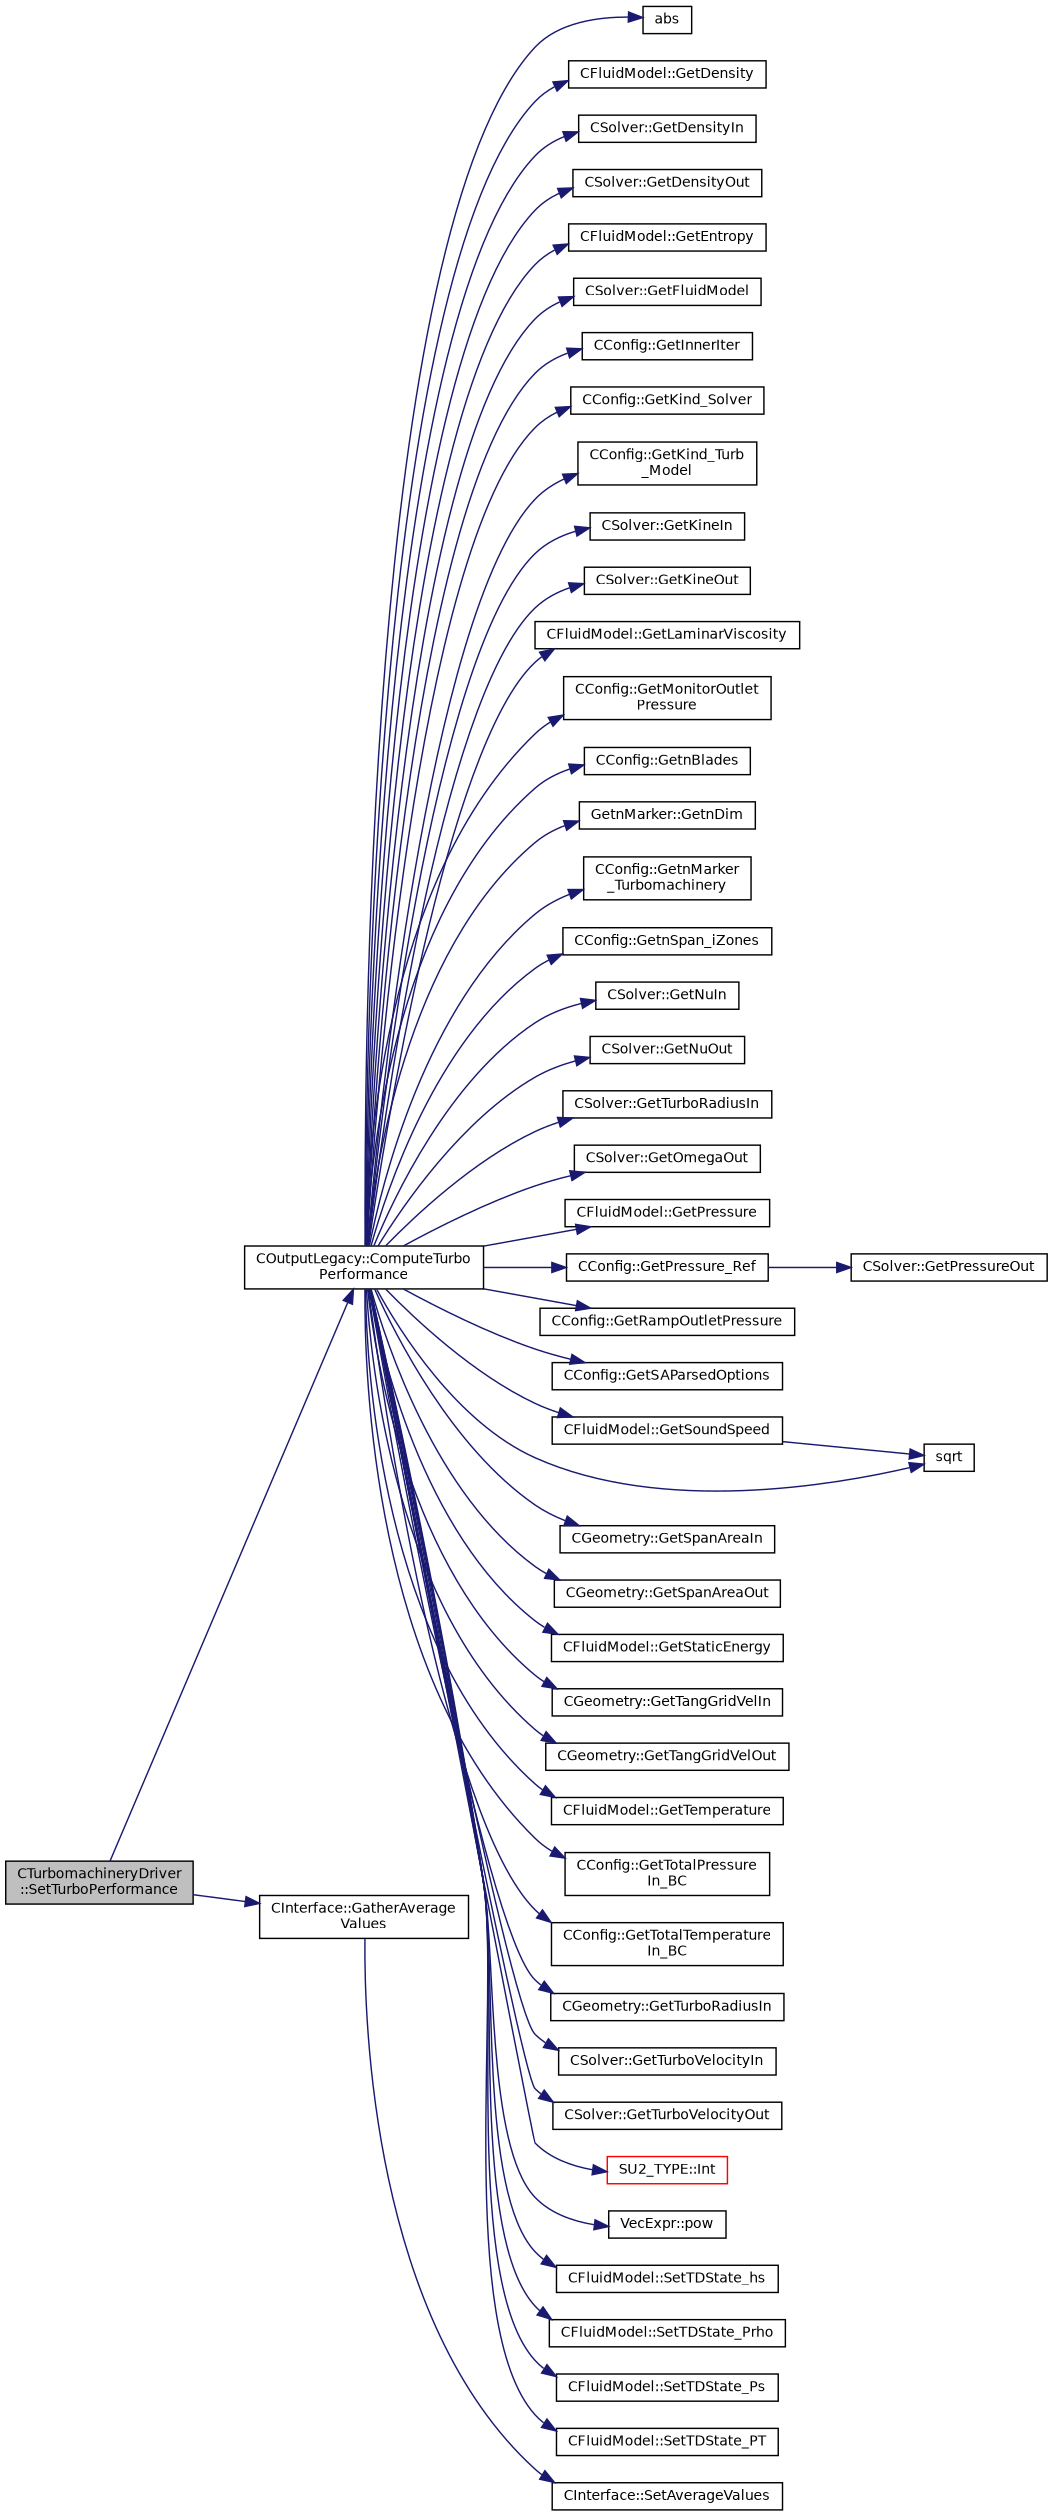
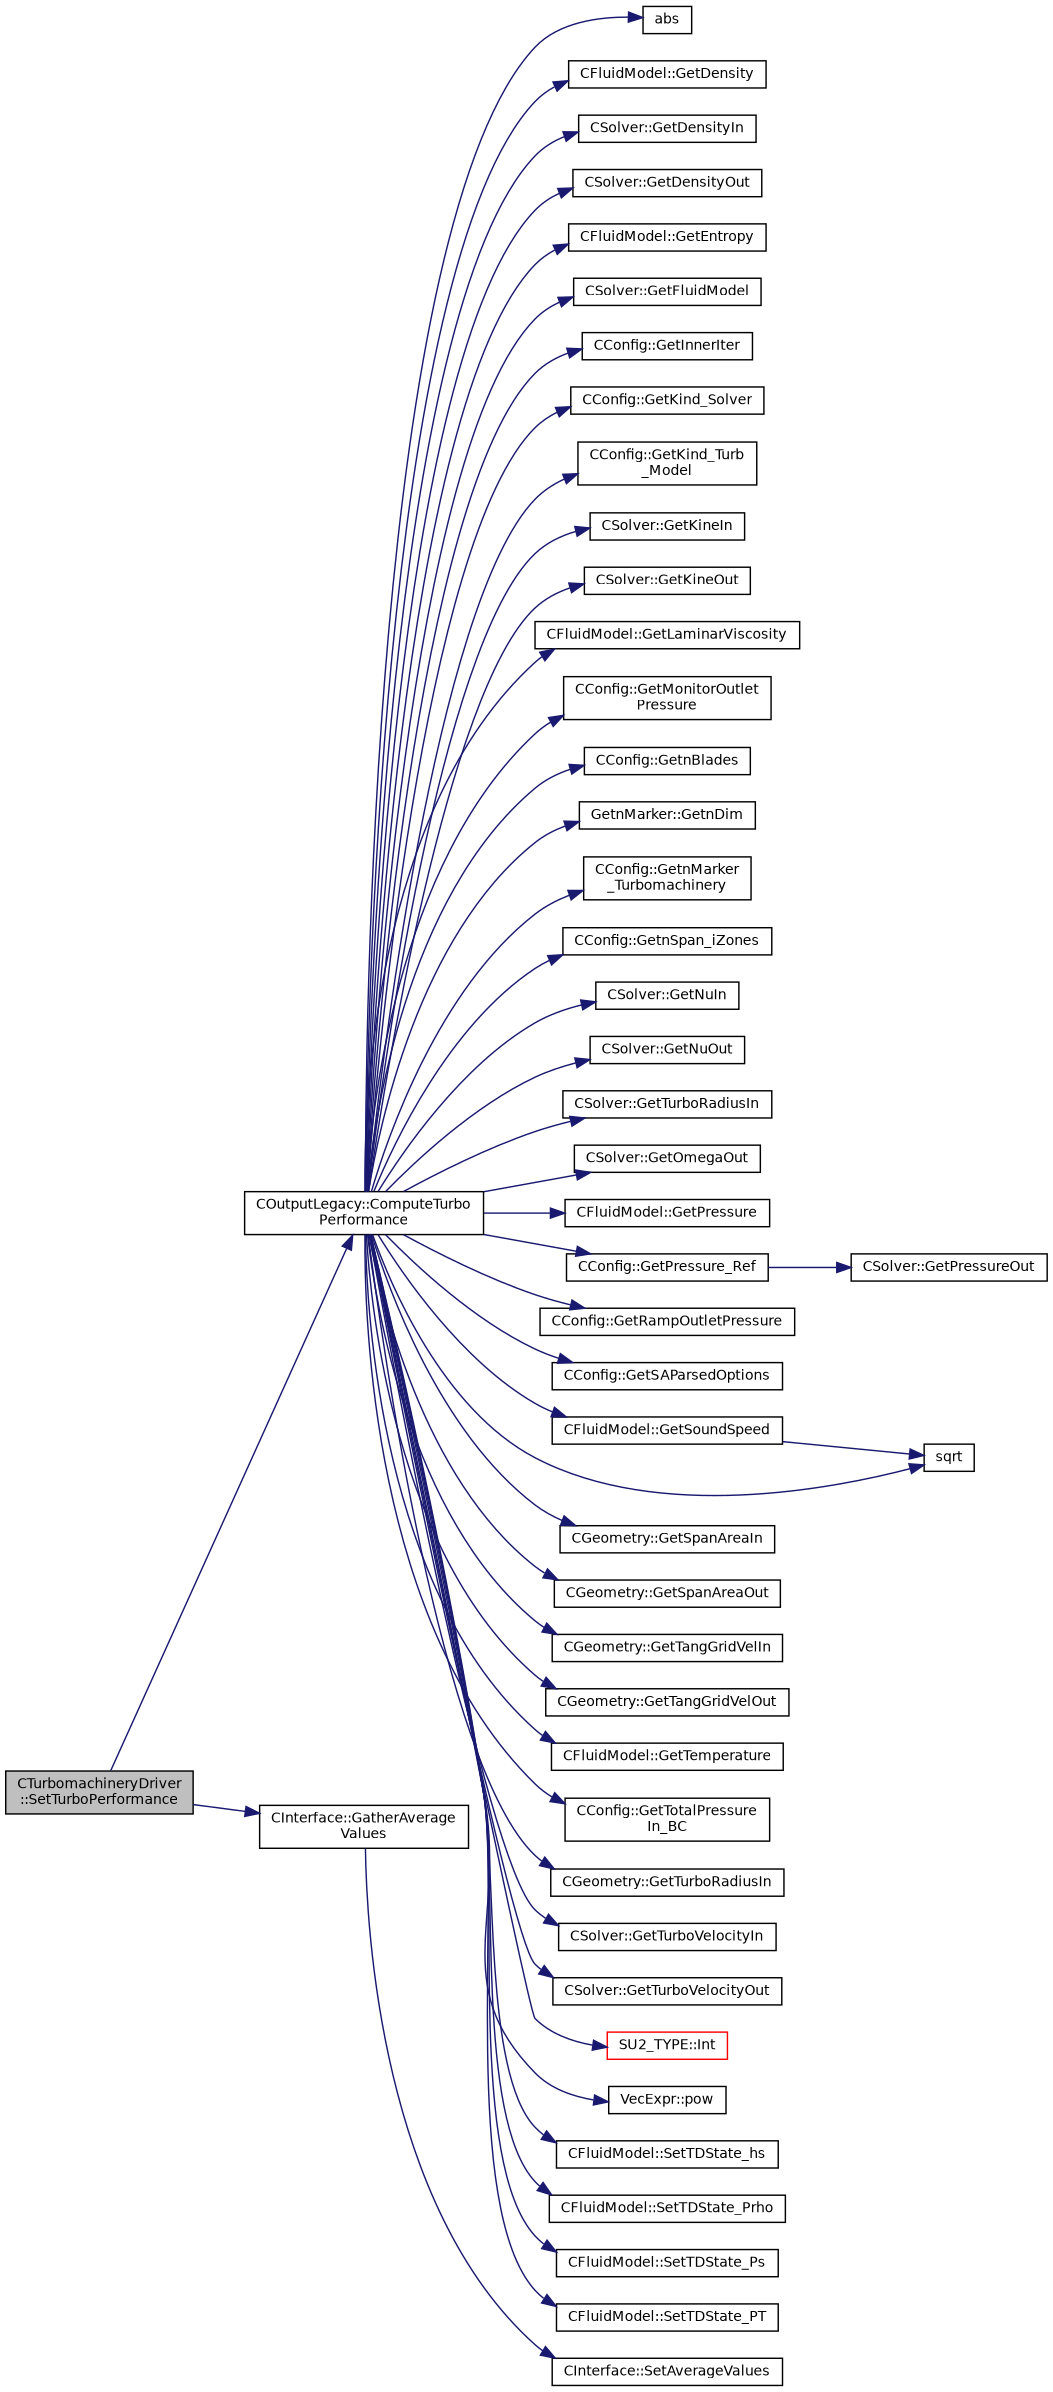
(667, 1648) -> none
(667, 1944) -> none
